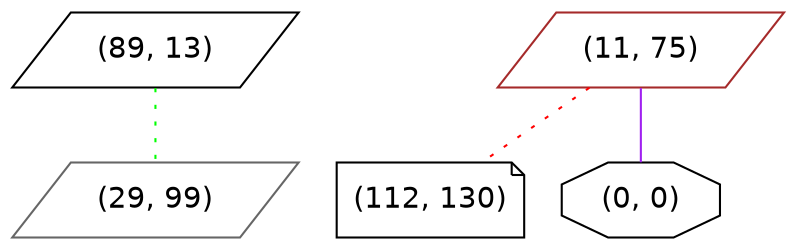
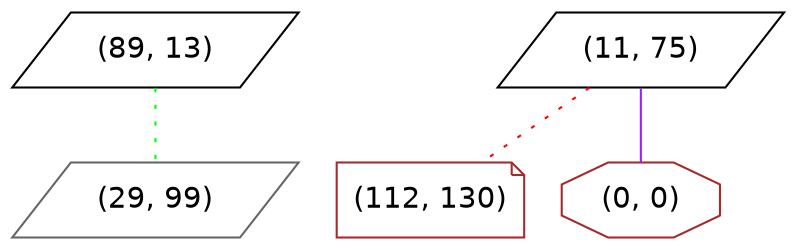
(641, 50) -> (641, 50)
(430, 200) -> (430, 200)
(641, 200) -> (641, 200)
